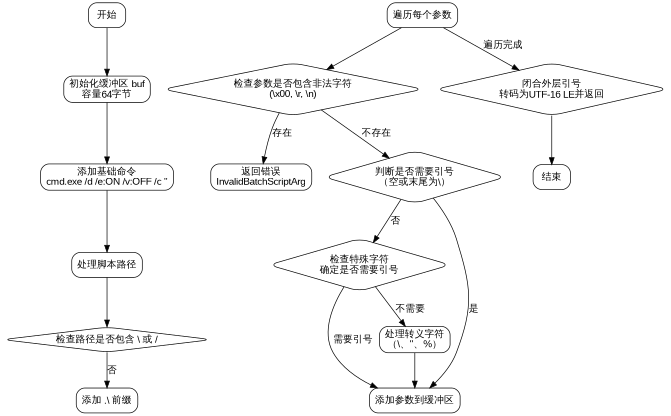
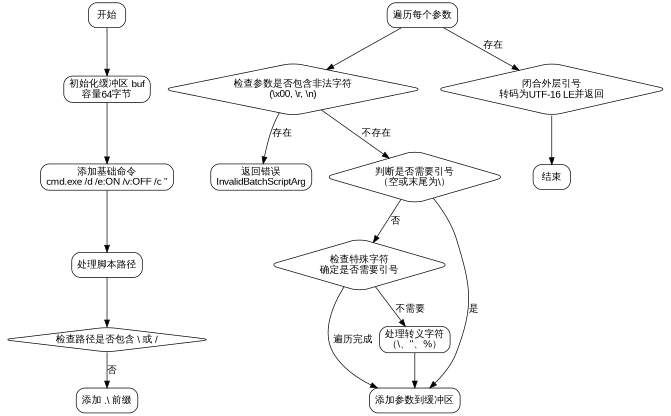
(503, 45) -> (493, 45)
(353, 340) -> (353, 340)
